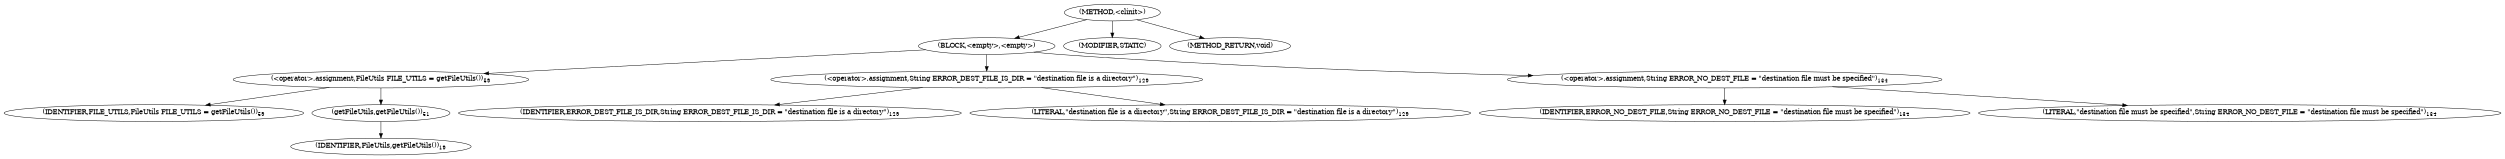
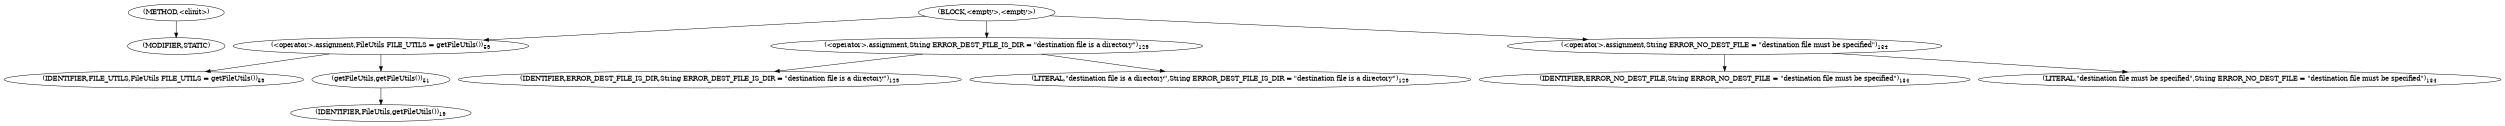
(1053, 28) -> none
(1230, 46) -> none
